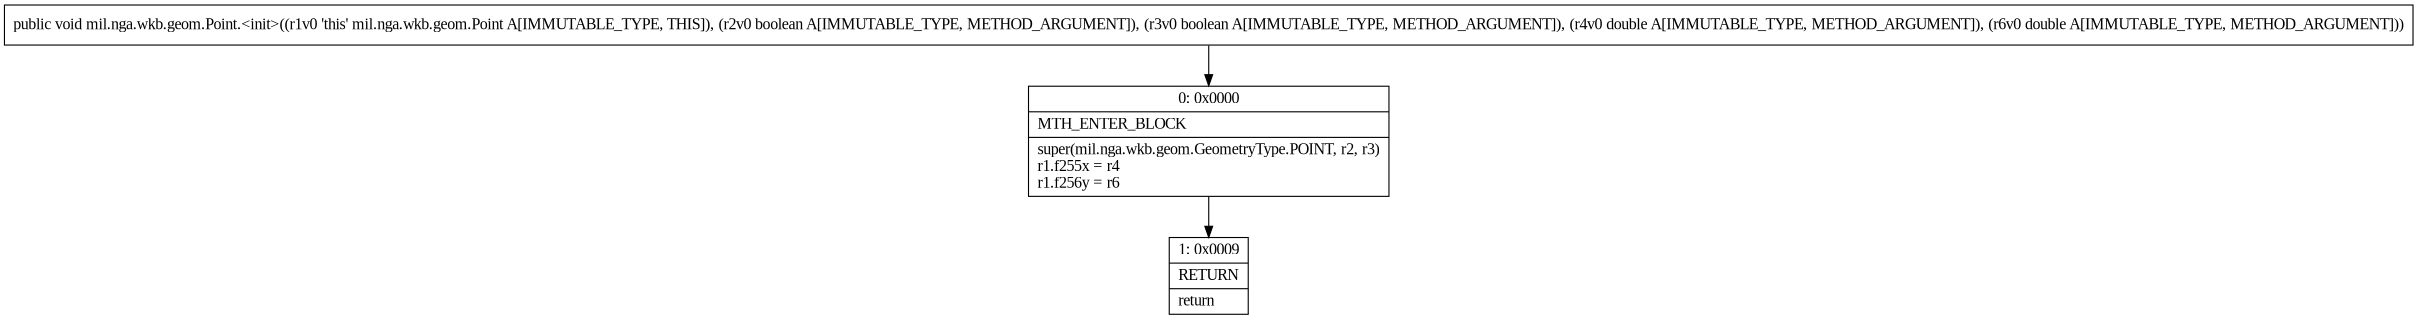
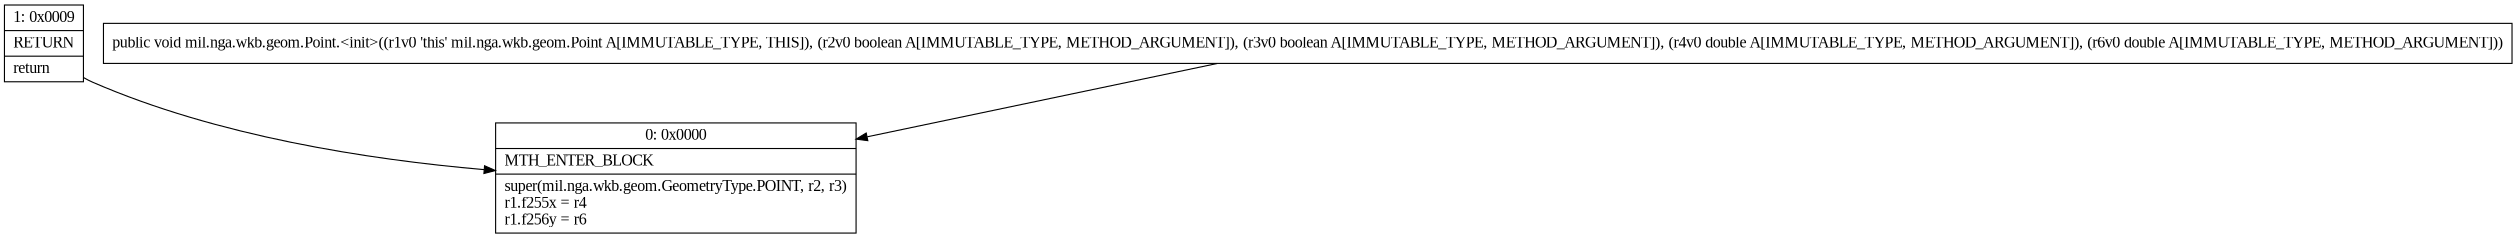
(1209, 211) -> (280, 140)
